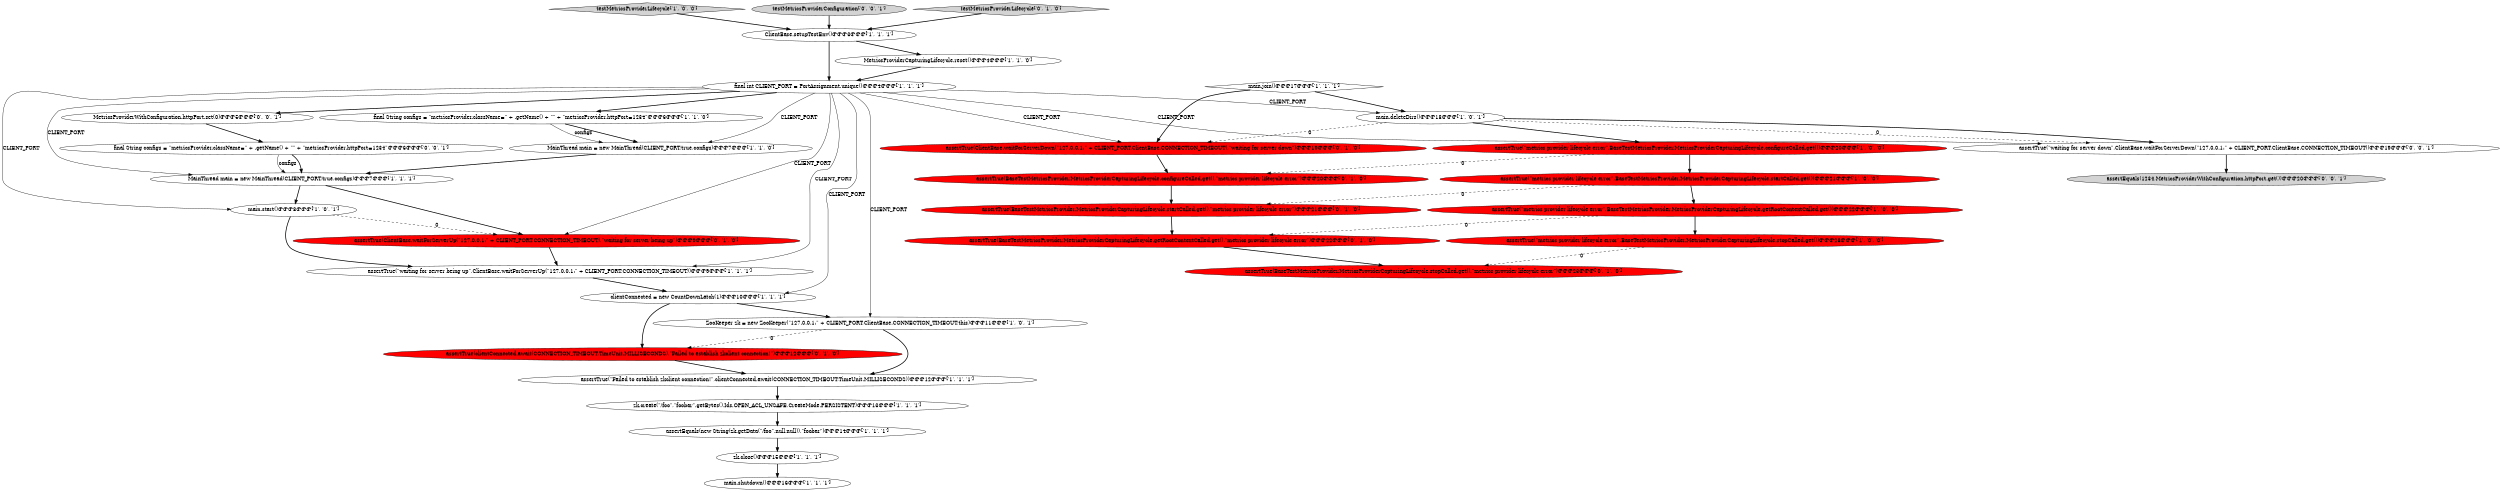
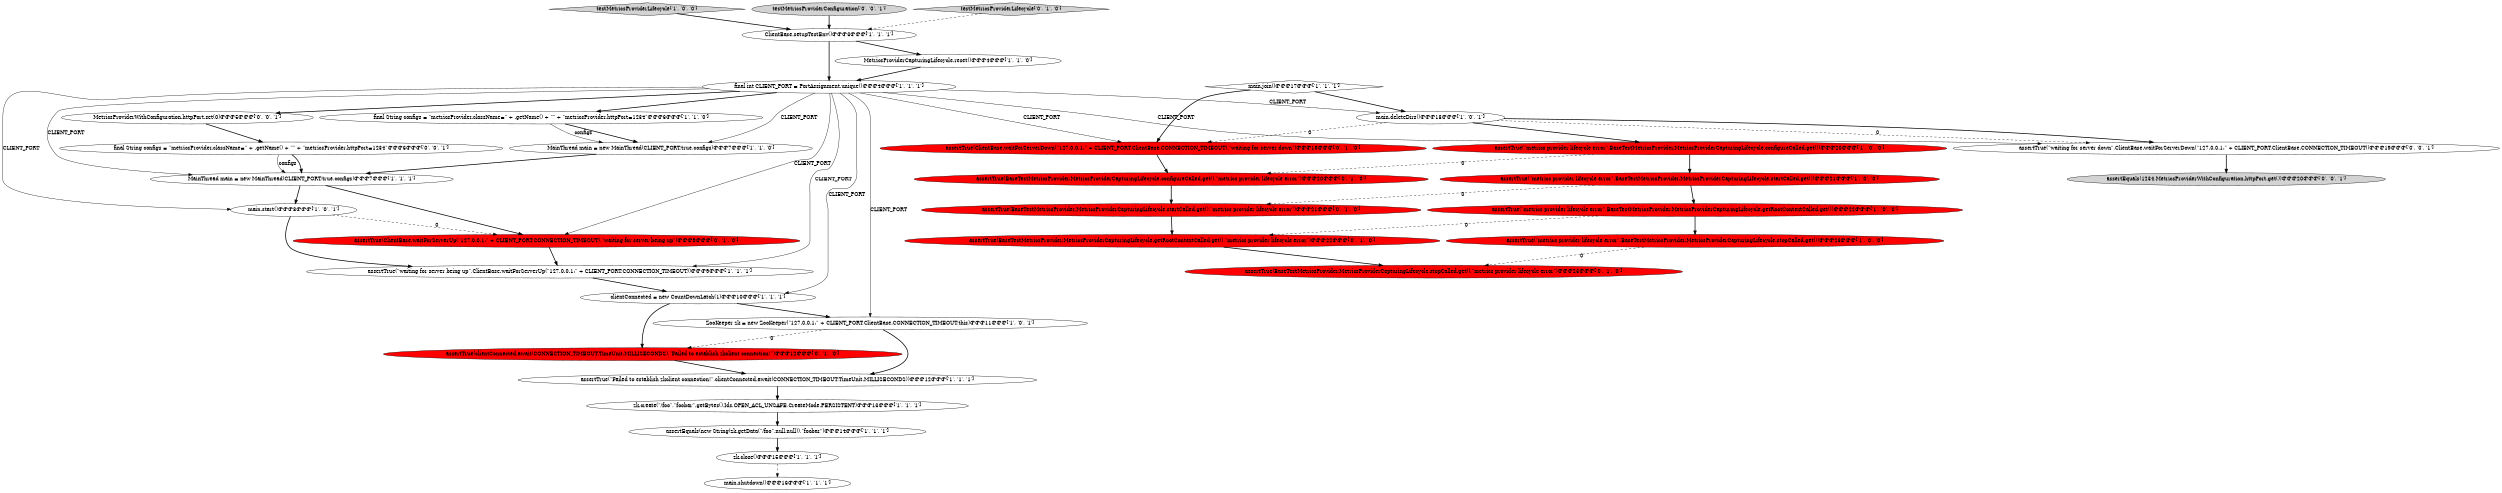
(926, 21) -> (926, 21)
(777, 469) -> (777, 469)
